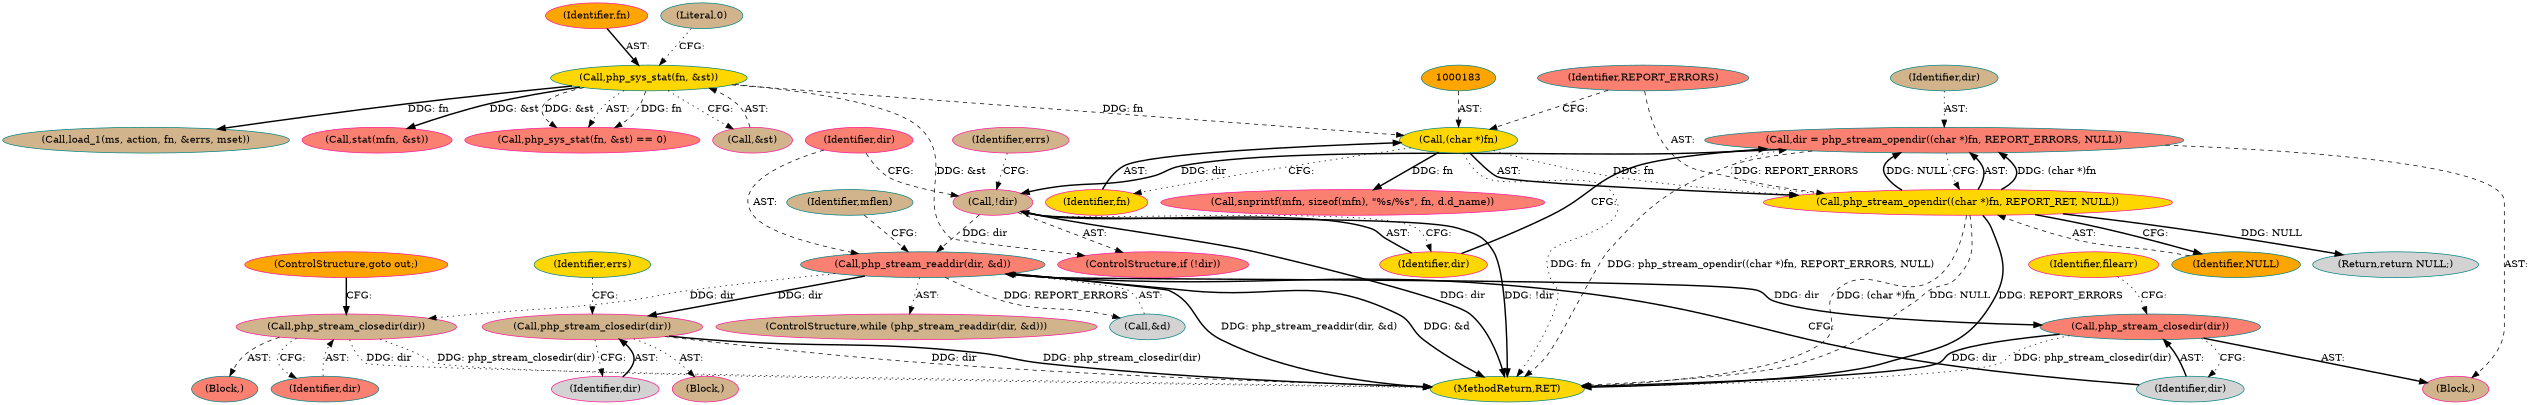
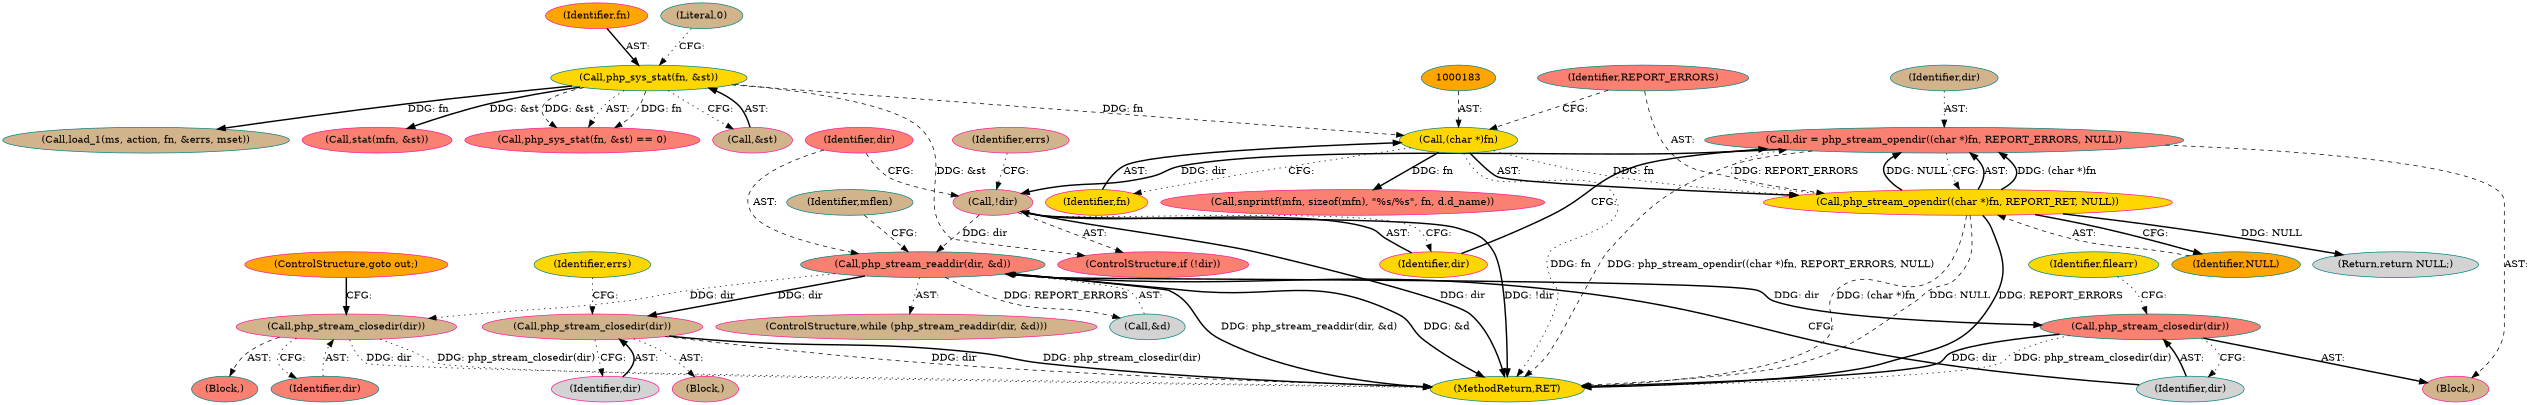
(738, 105) -> (738, 105)
(2094, 265) -> (2094, 265)
